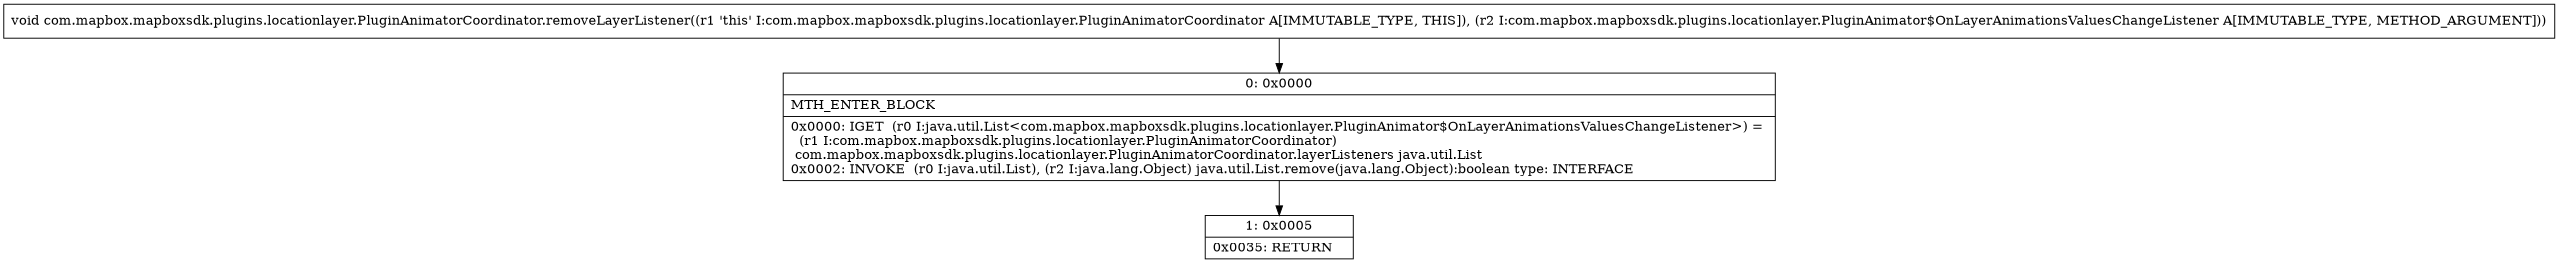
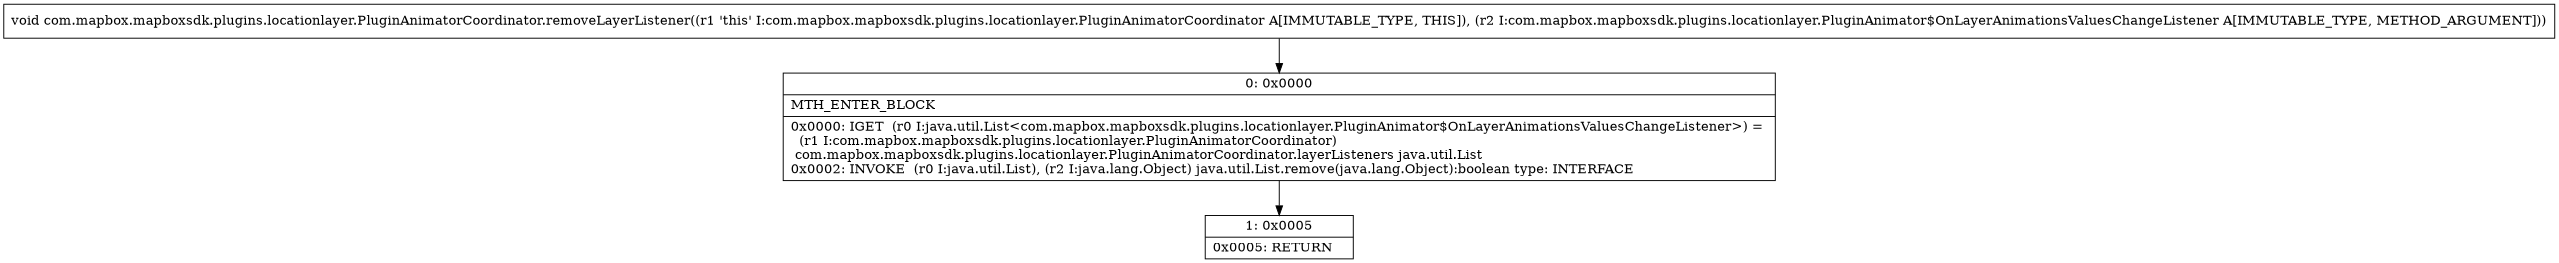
(1279, 248) -> (1279, 248)
